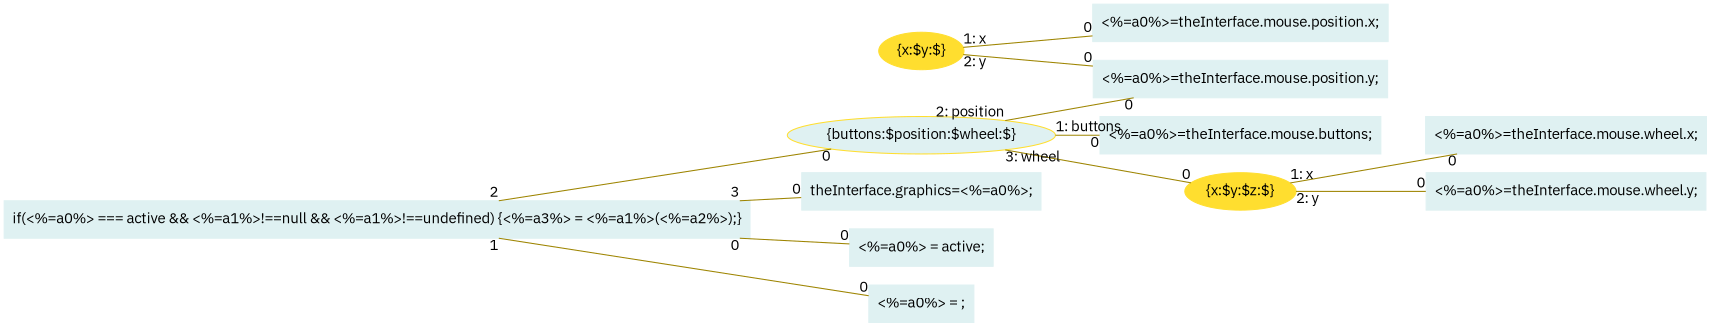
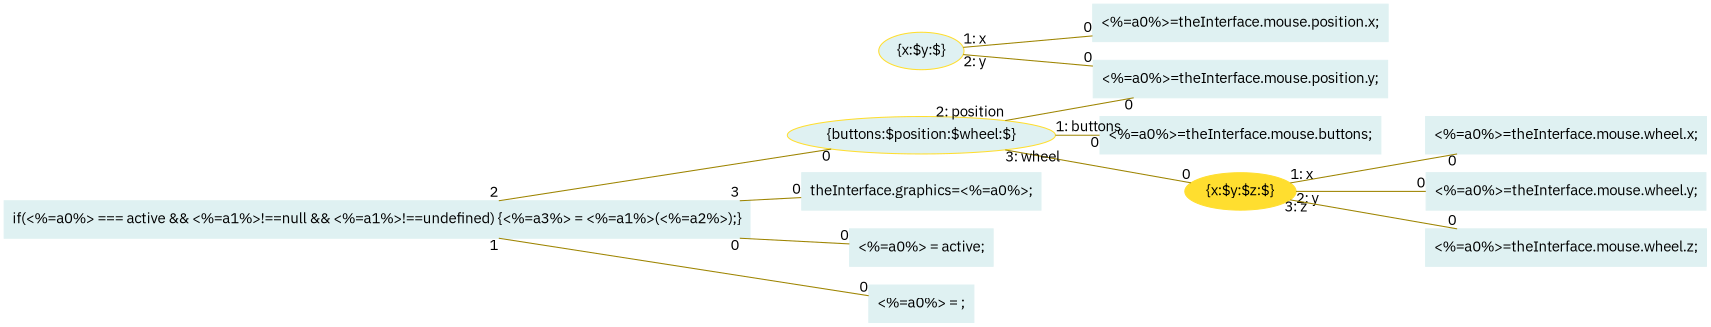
(921, 51) -> (921, 51)
none -> (1566, 248)
